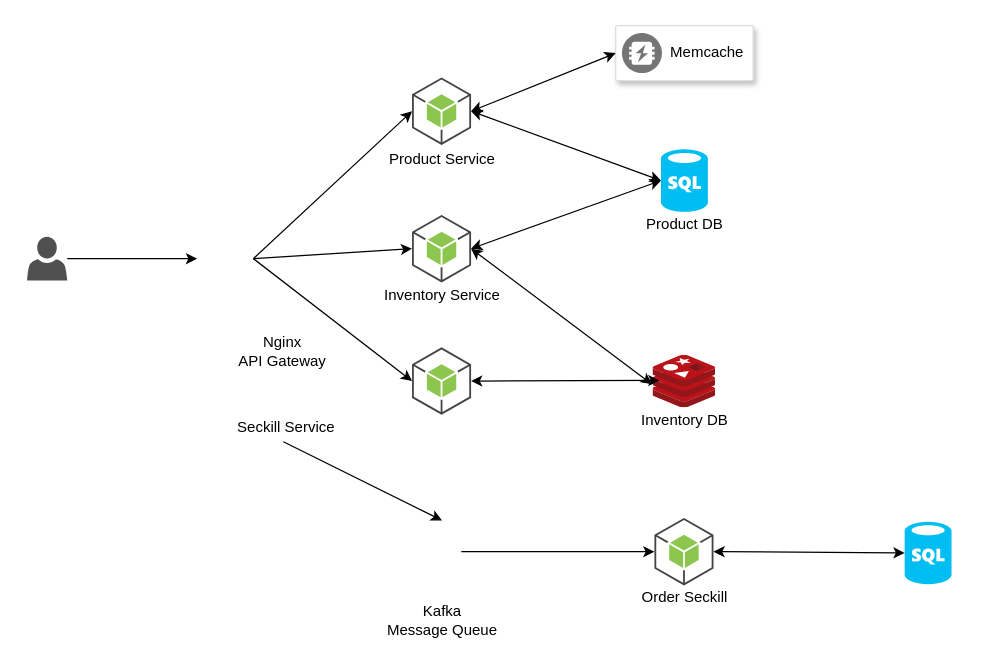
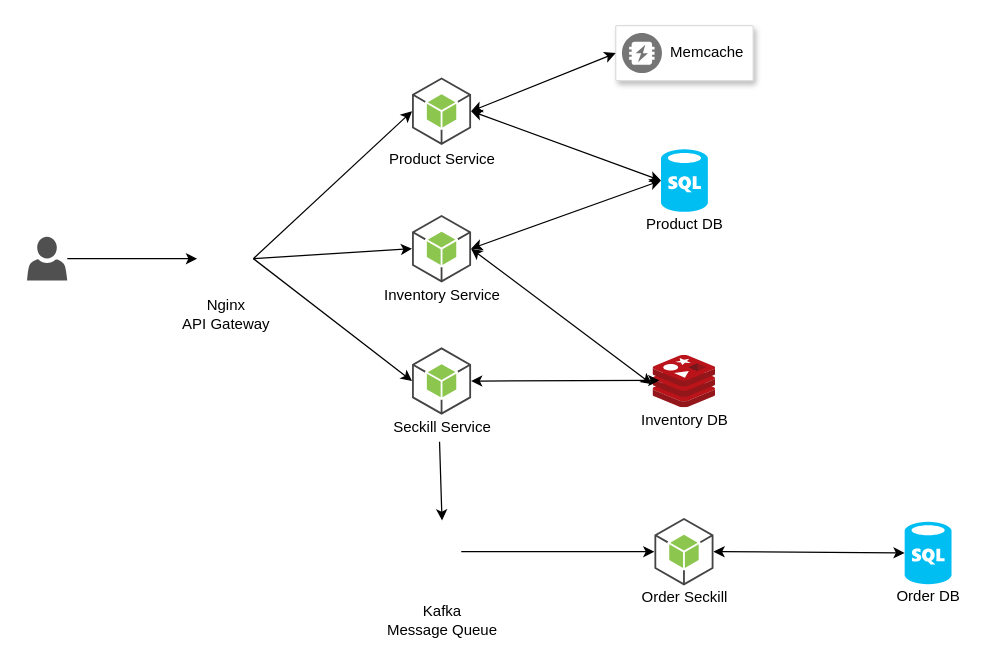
(281, 351) -> (225, 314)
(286, 428) -> (442, 428)
none -> (928, 597)
